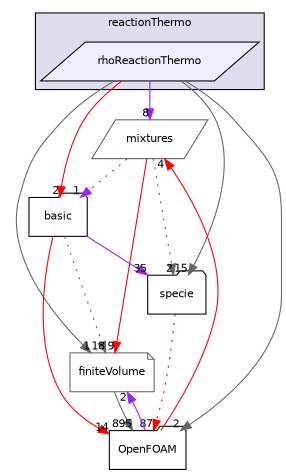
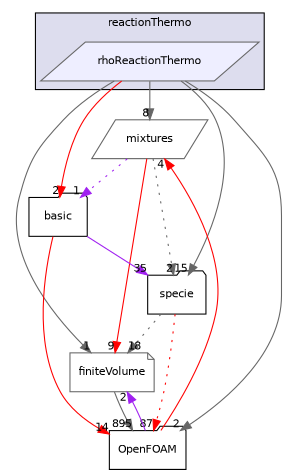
(150, 62) -> (150, 62)
(150, 96) -> (150, 96)
(83, 289) -> (148, 329)
